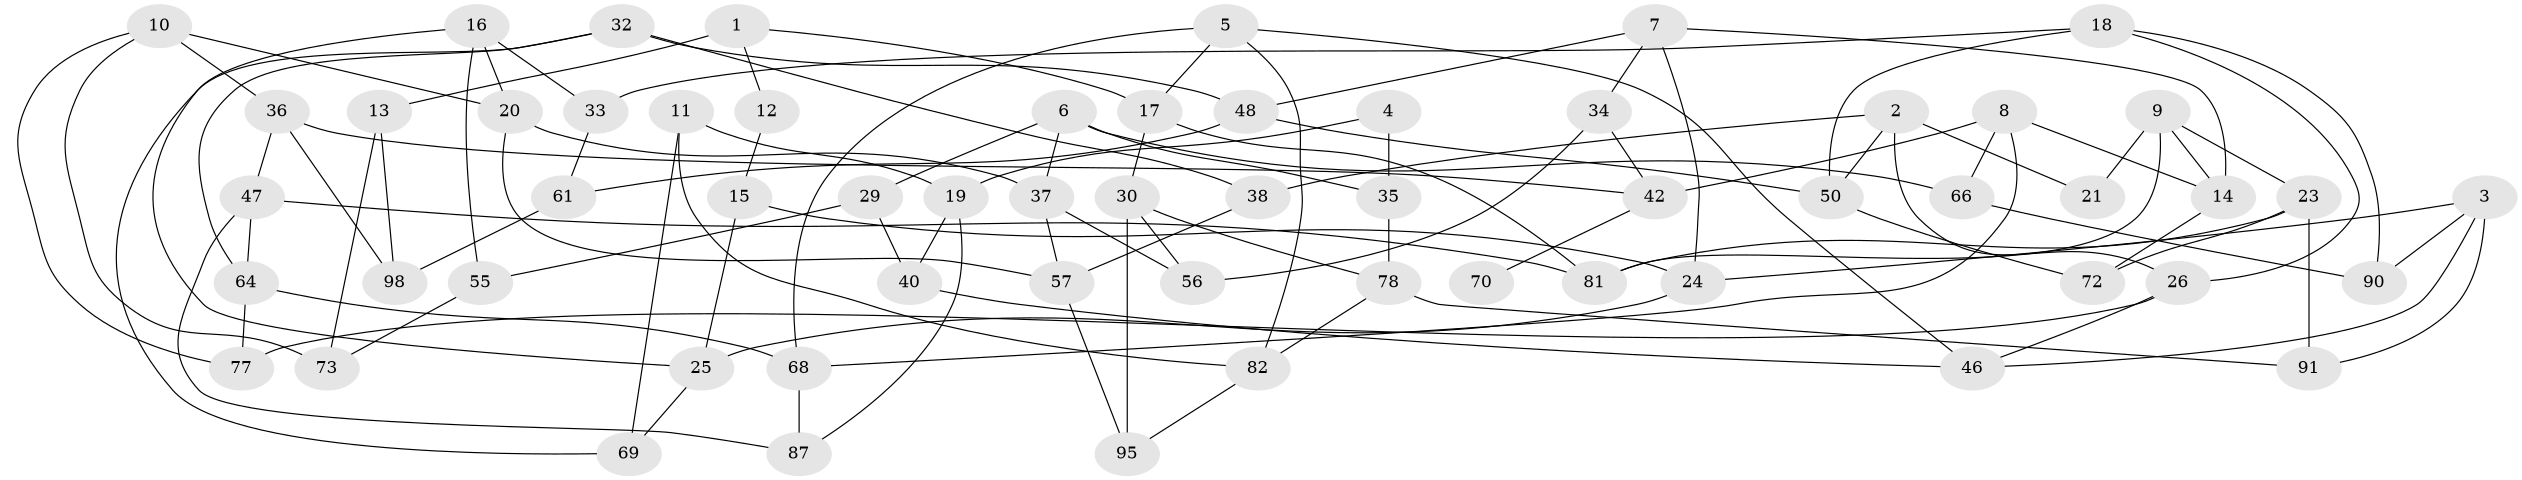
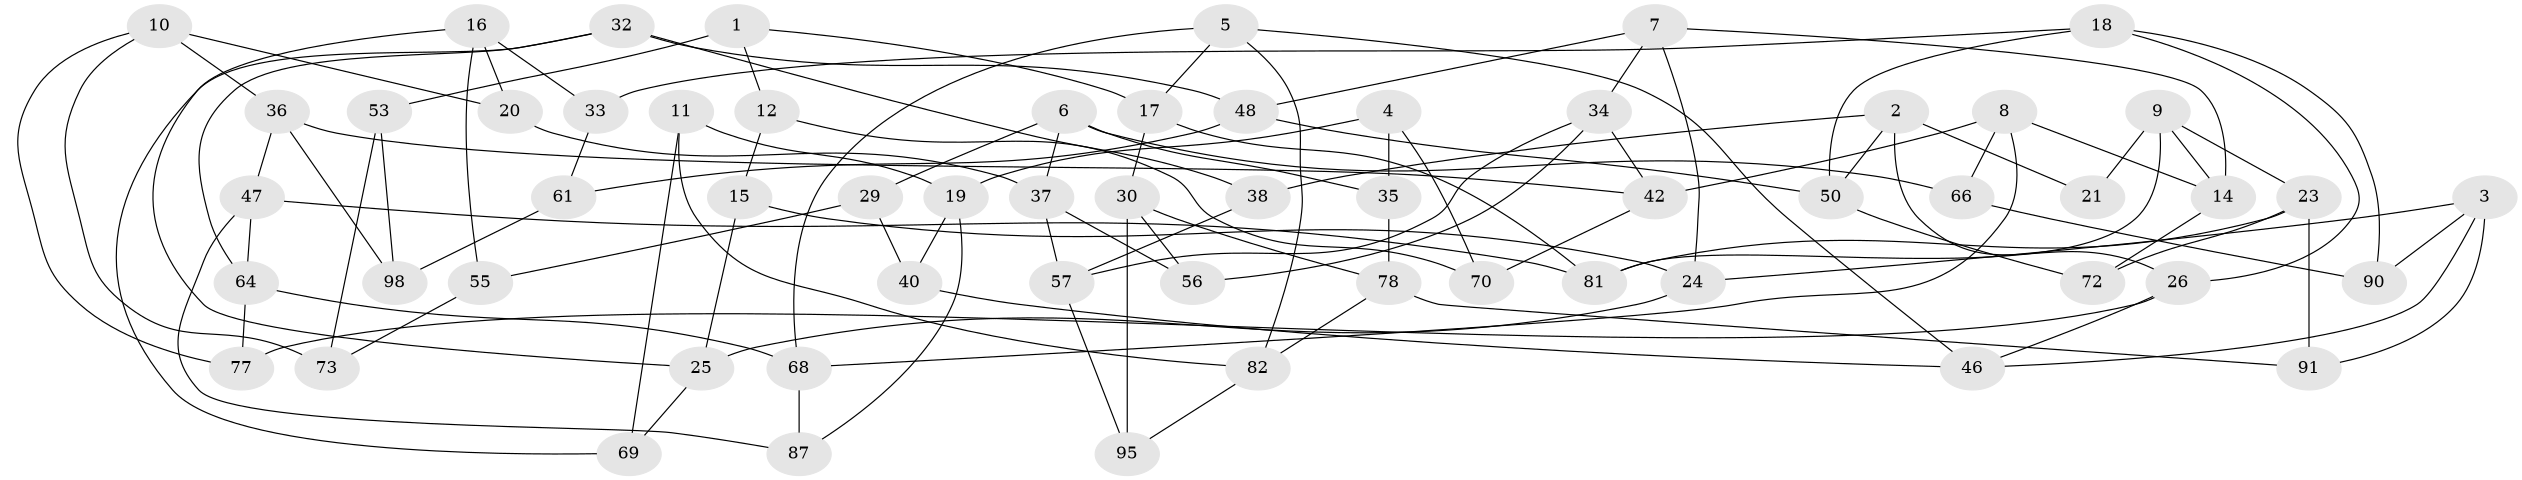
(379, 112) -> (379, 112)
none -> (1170, 176)
none -> (1442, 195)
(713, 260) -> (1311, 253)
